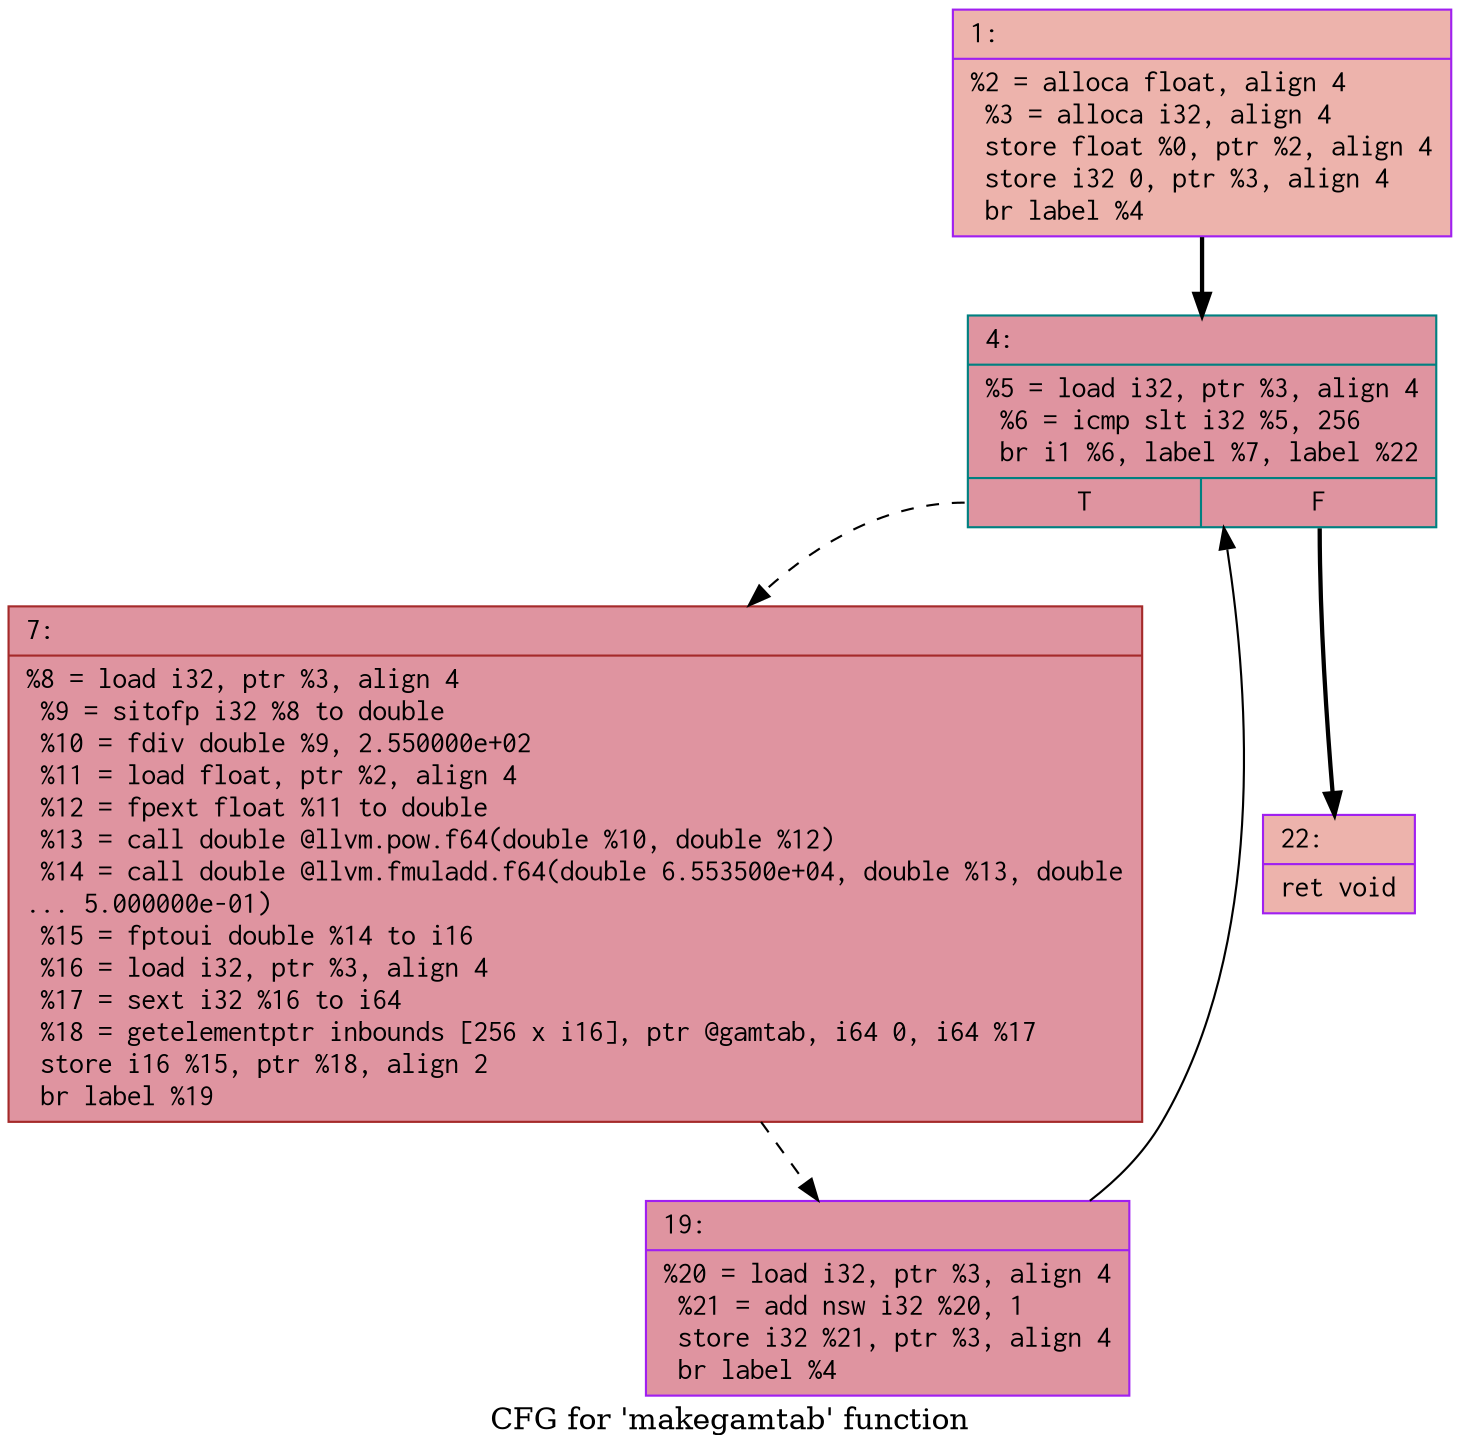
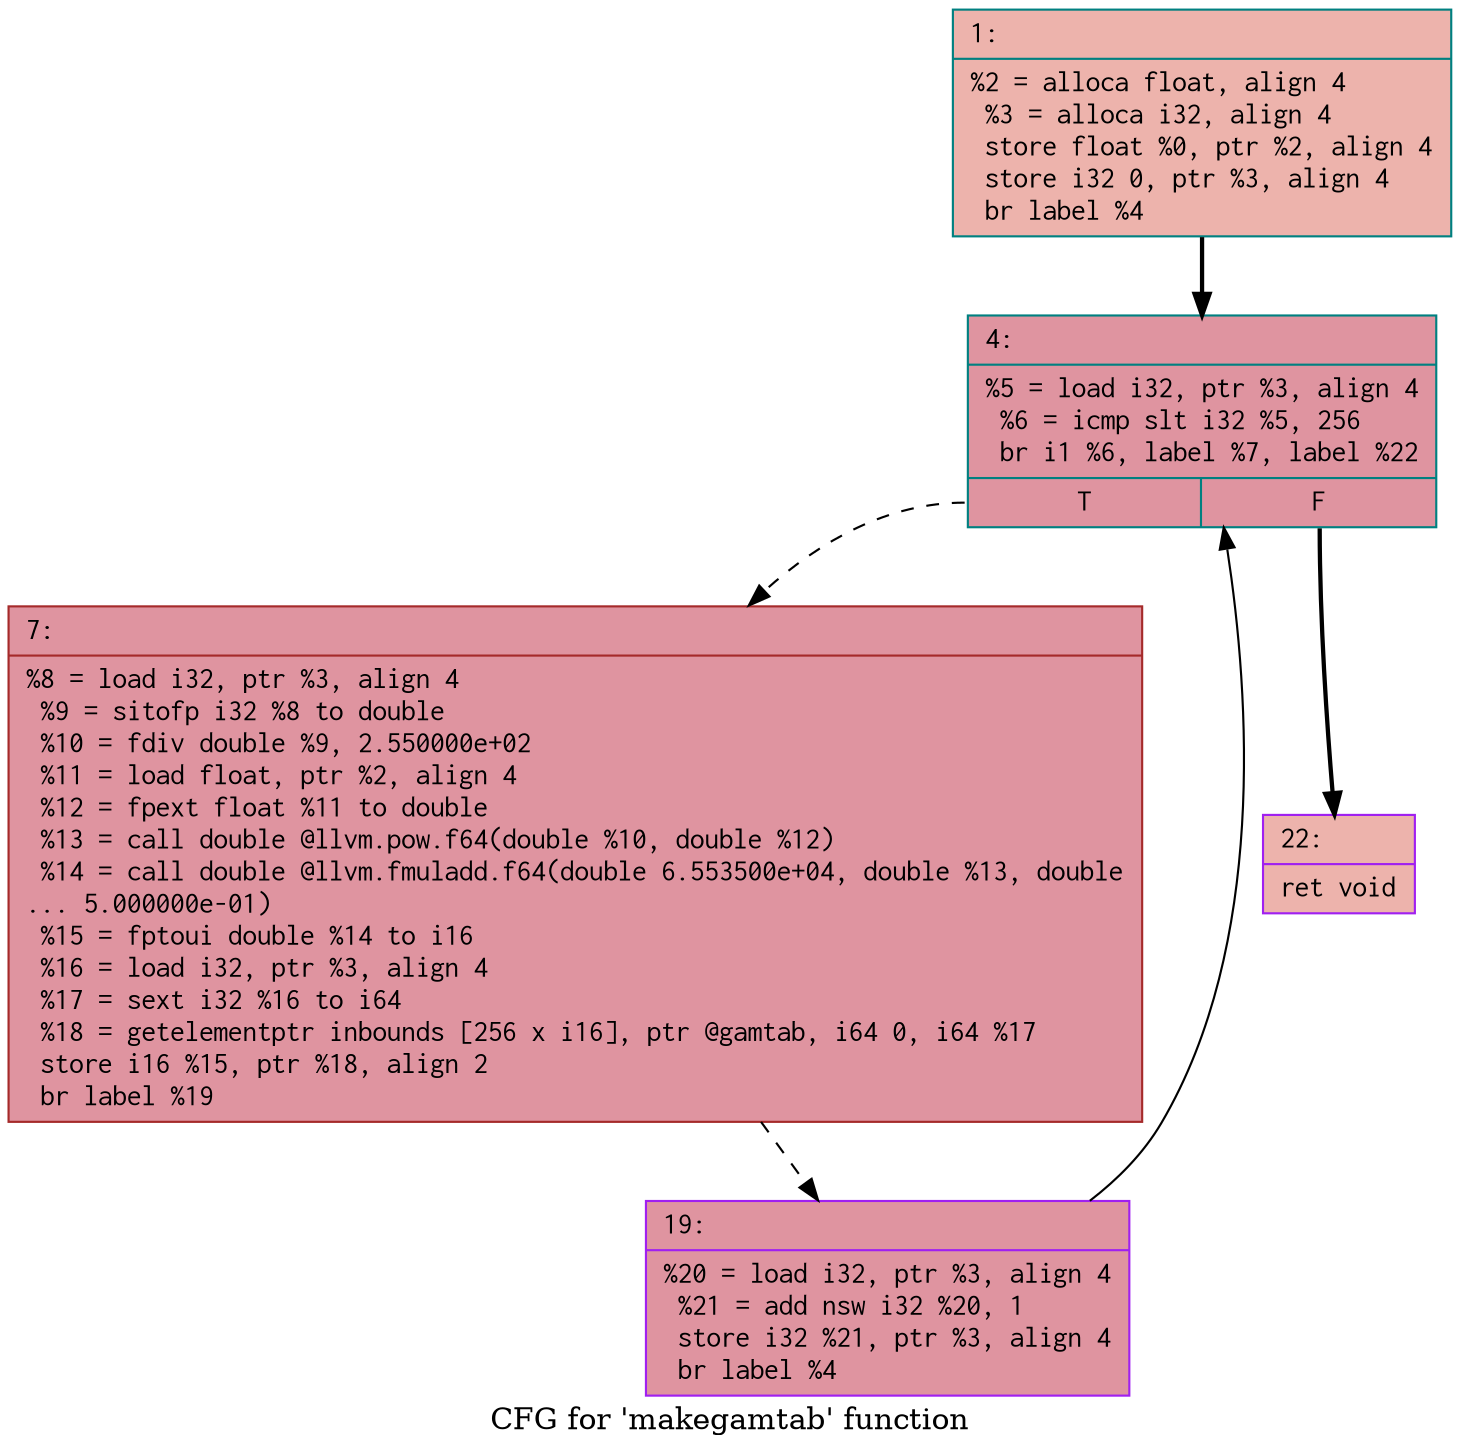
(1202, 123) -> (1202, 123)
